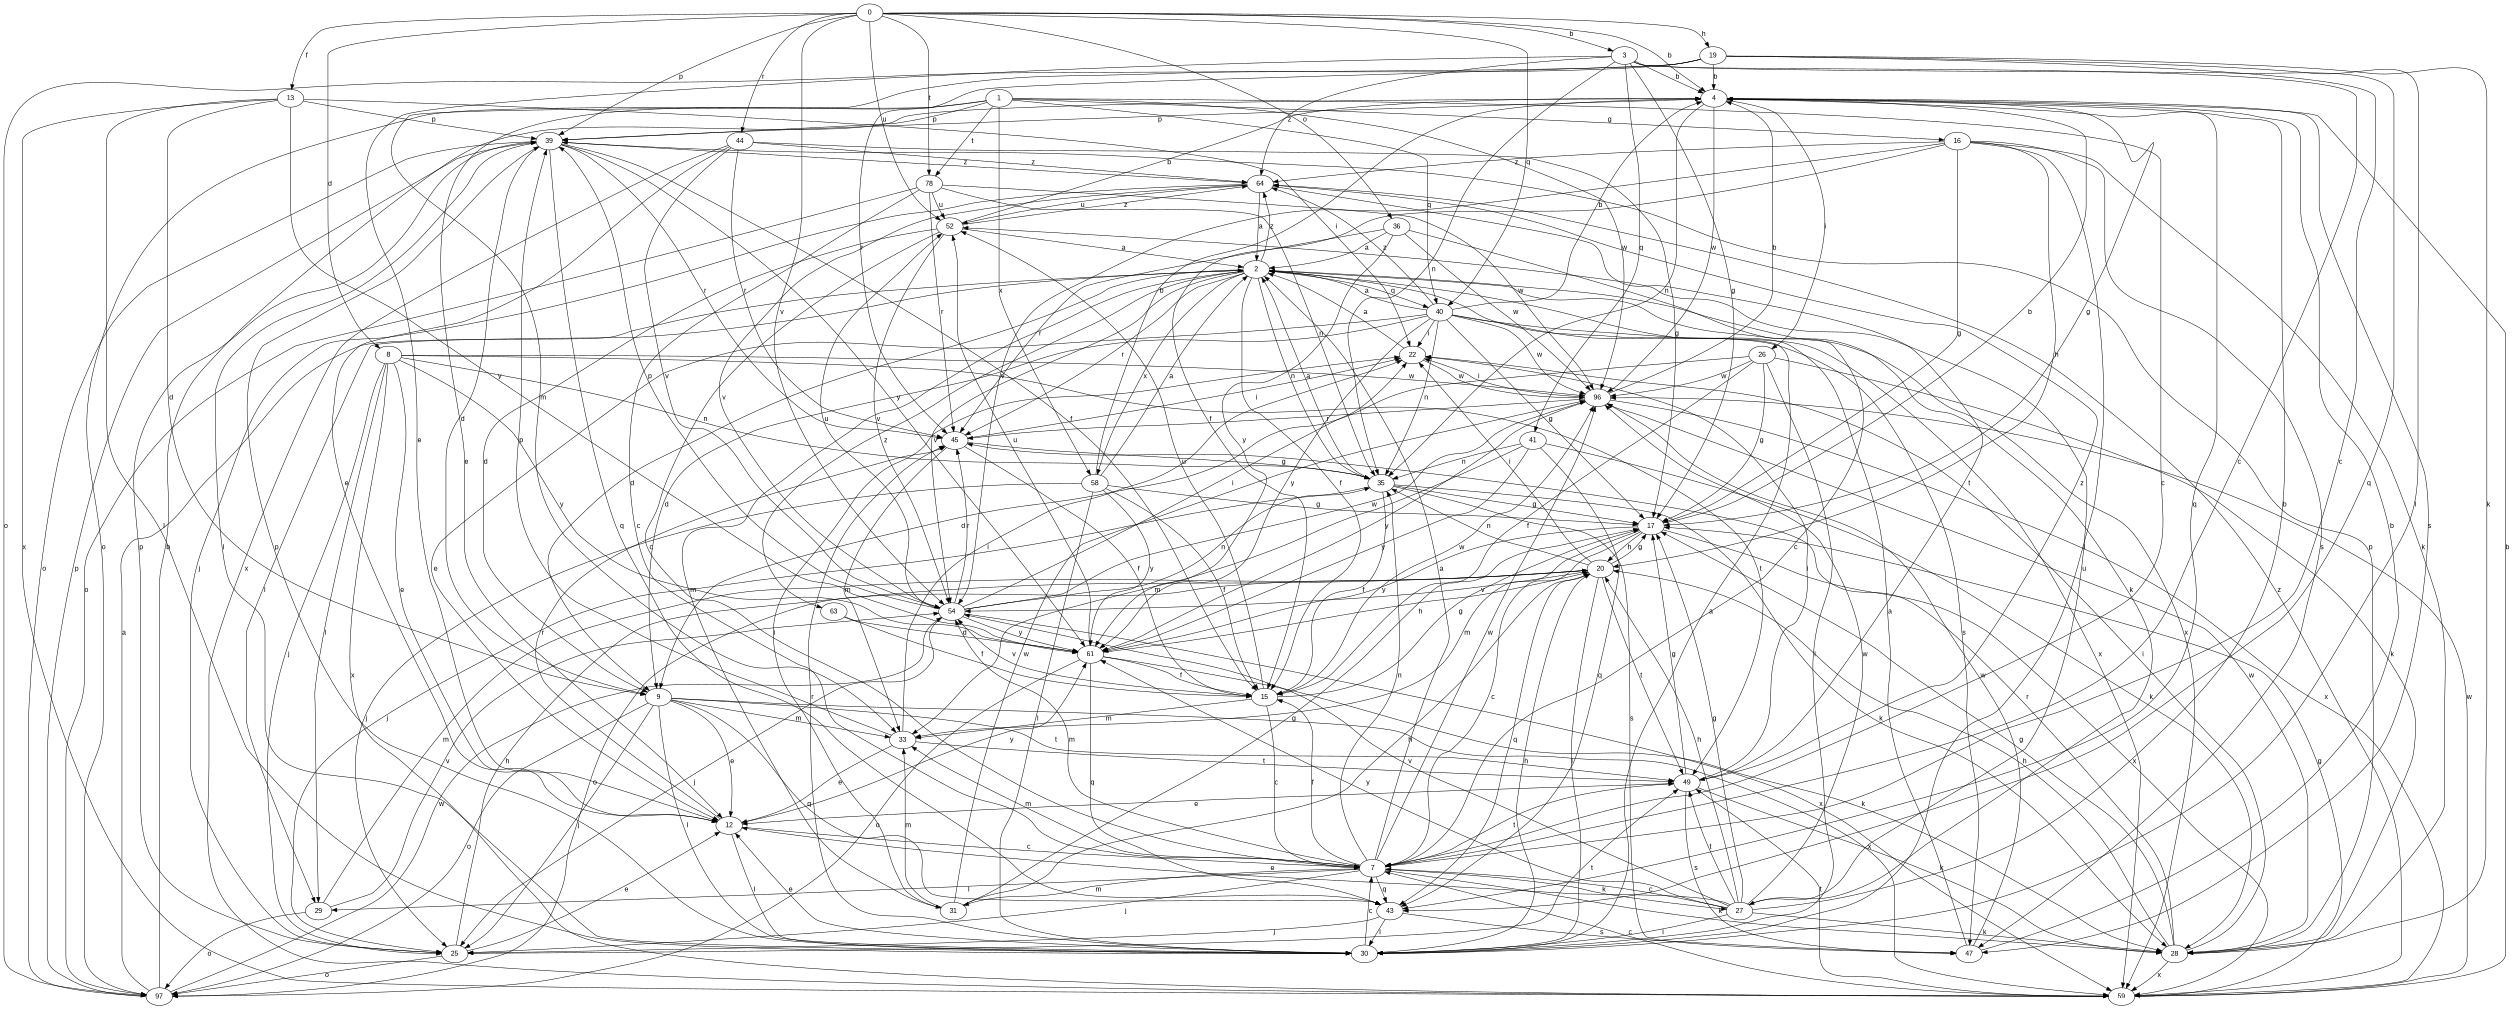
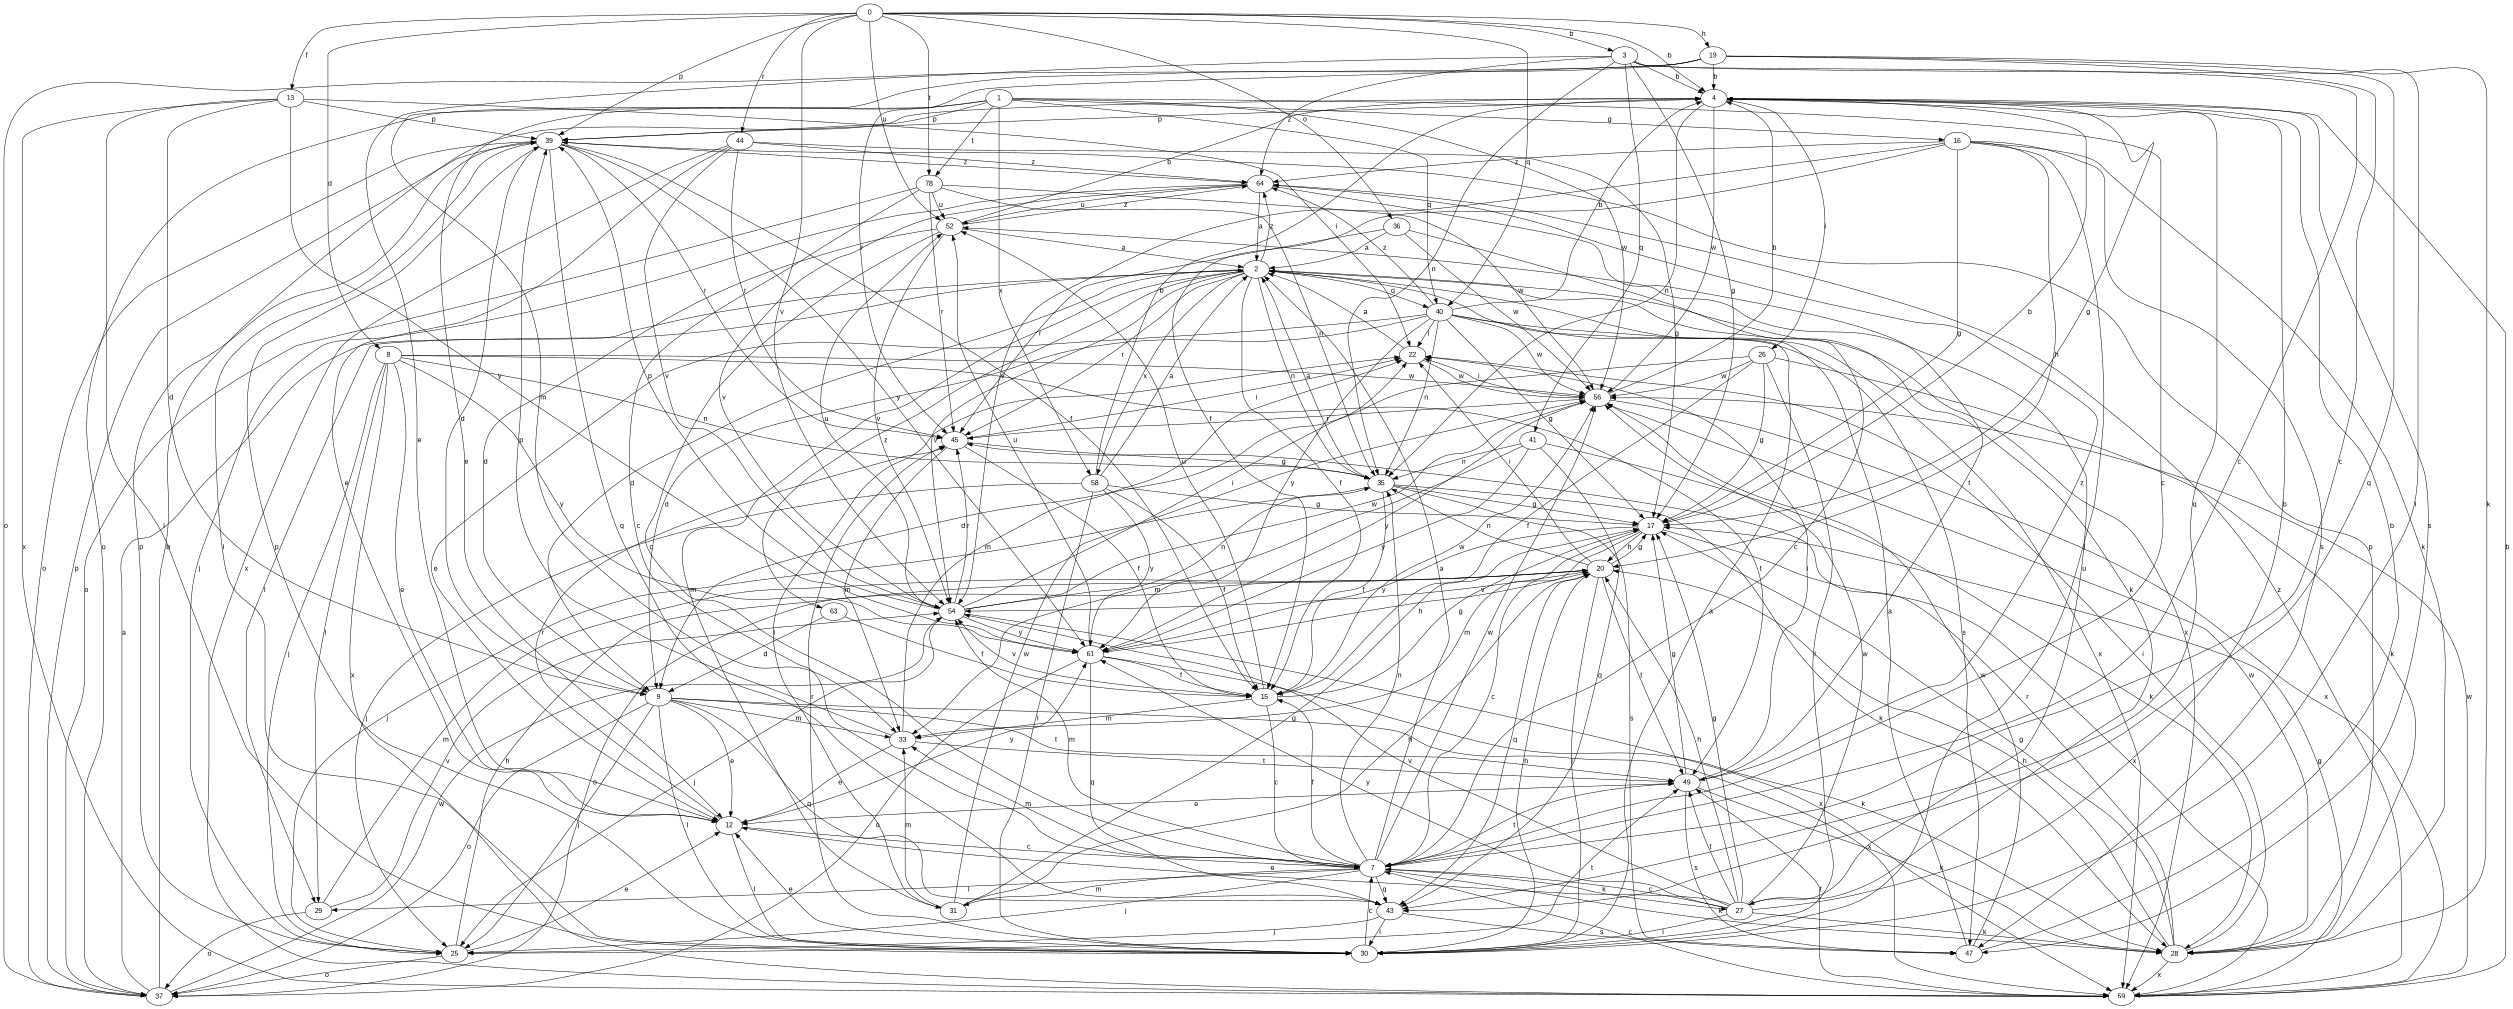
(1355, 288) -> none
(1597, 398) -> (1597, 398)
(1237, 442) -> none
(988, 547) -> (988, 547)
(958, 636) -> (748, 653)
(159, 997) -> (159, 997)
